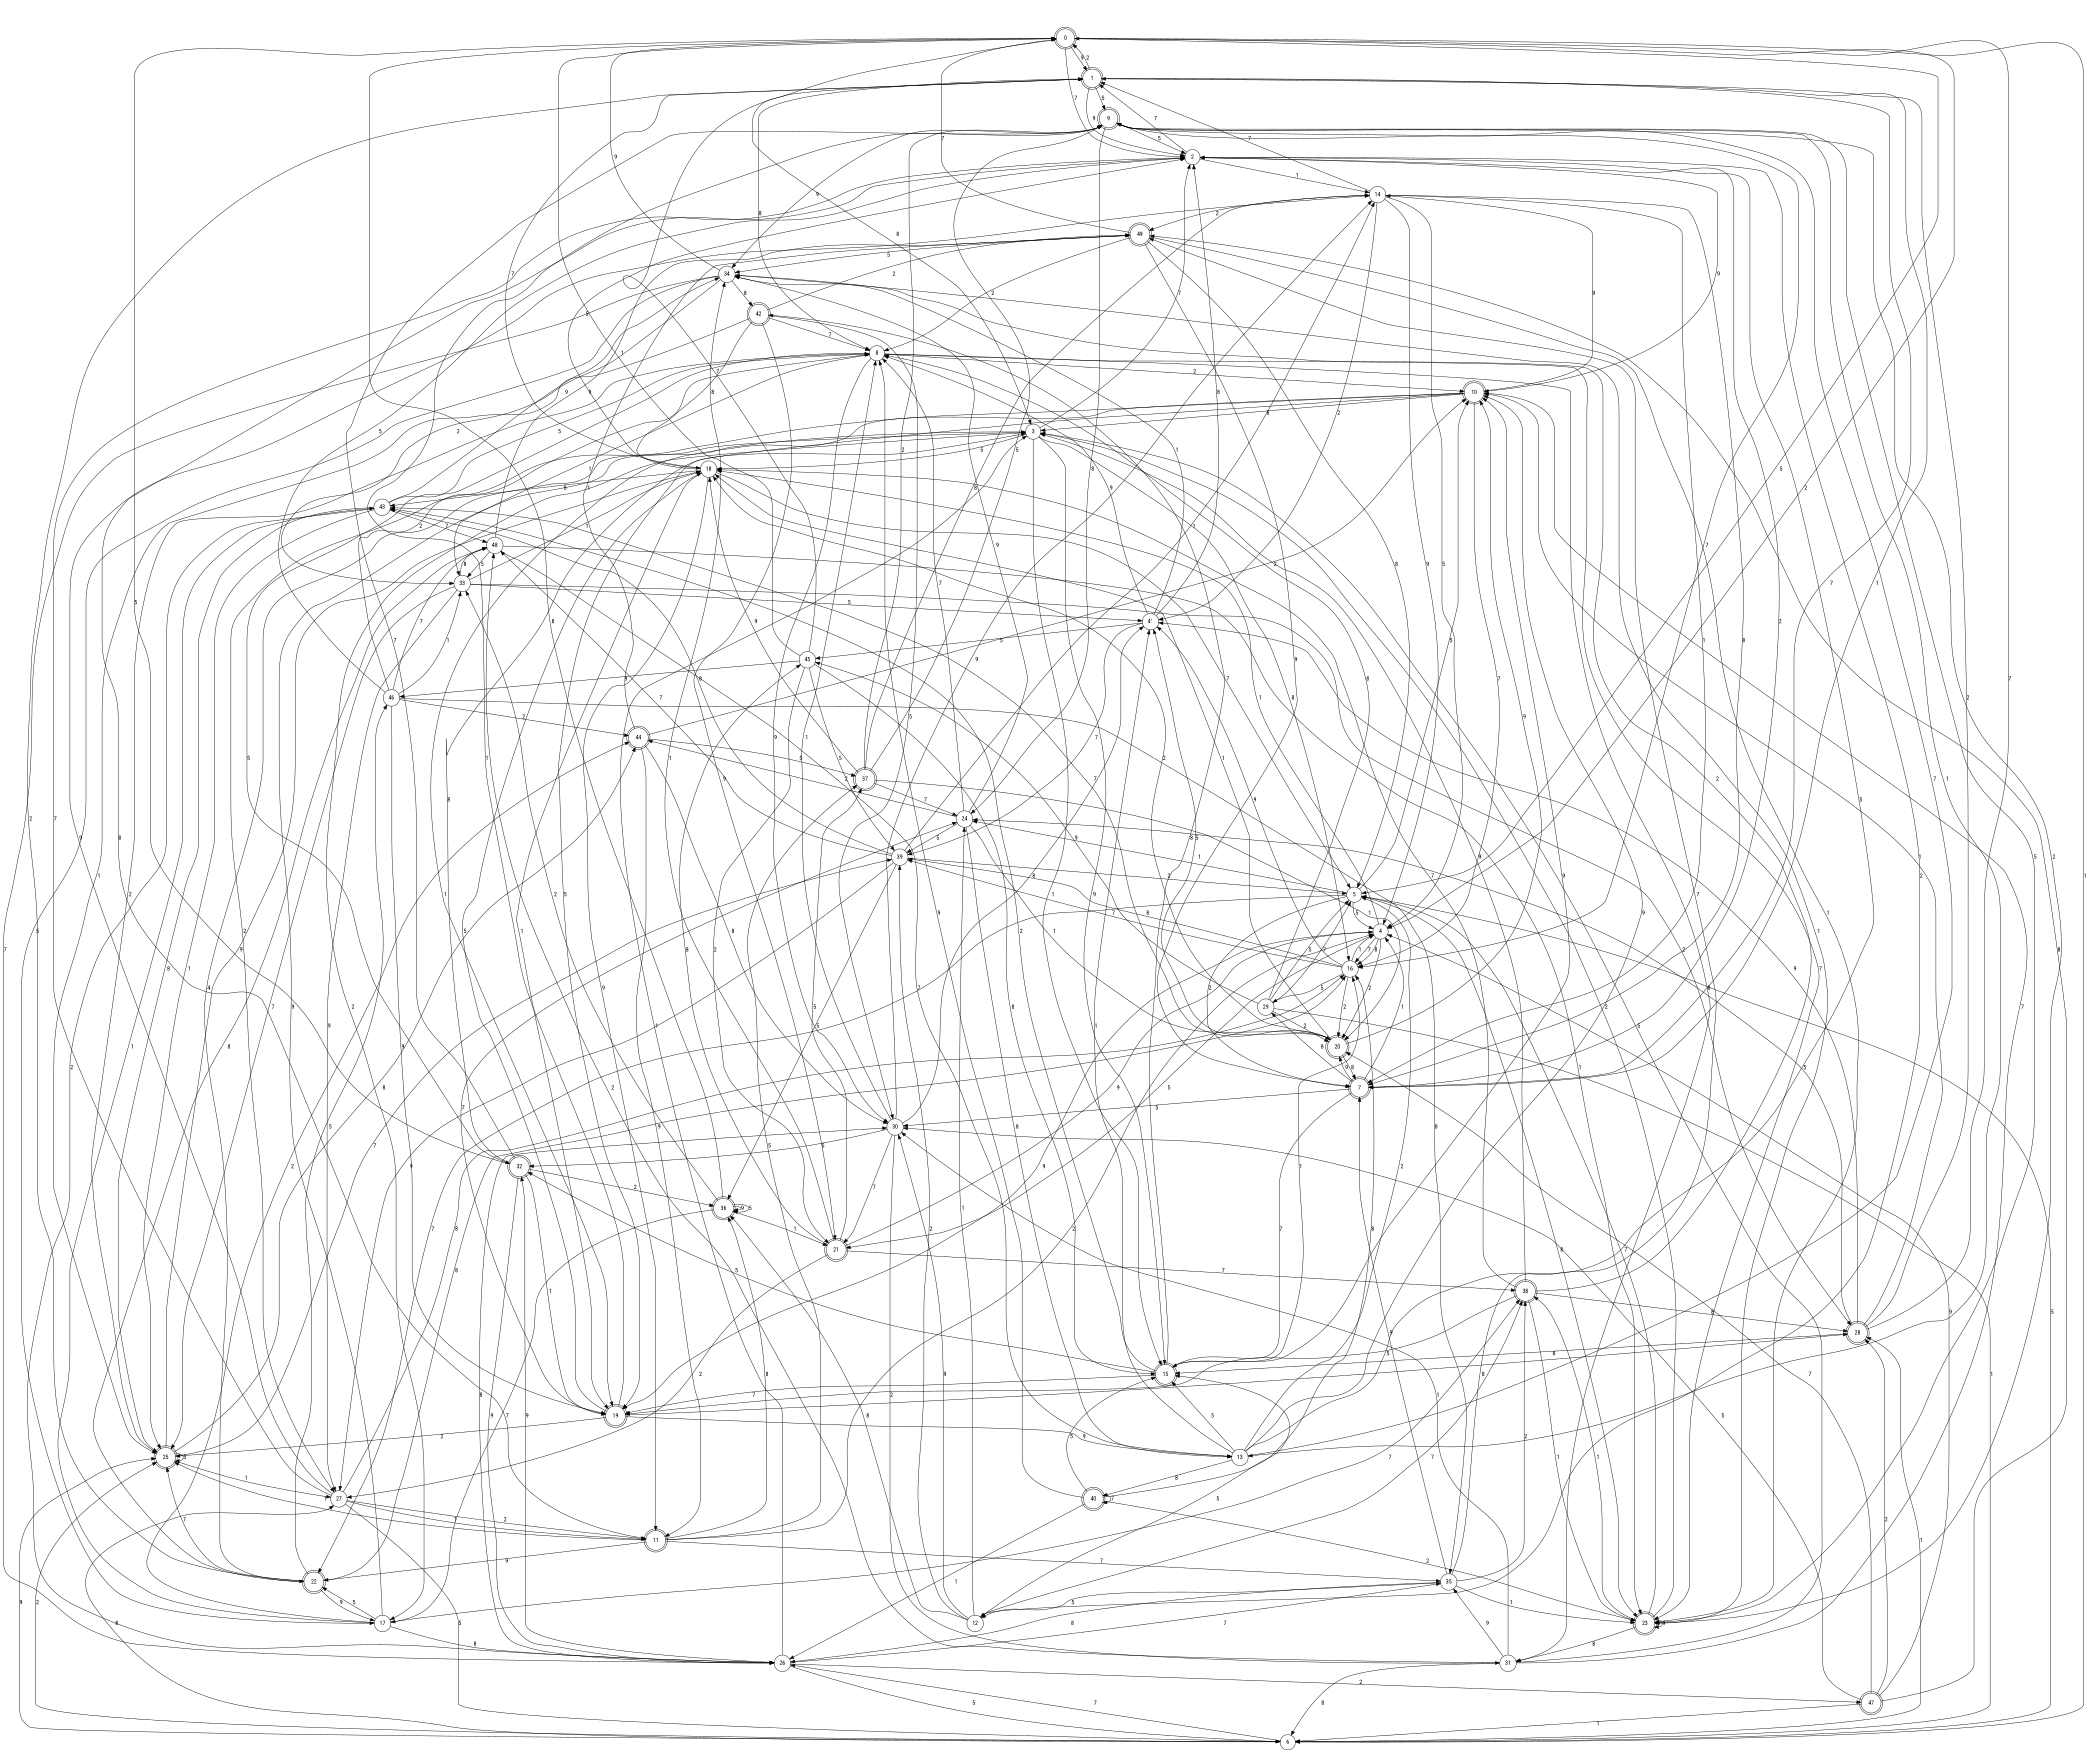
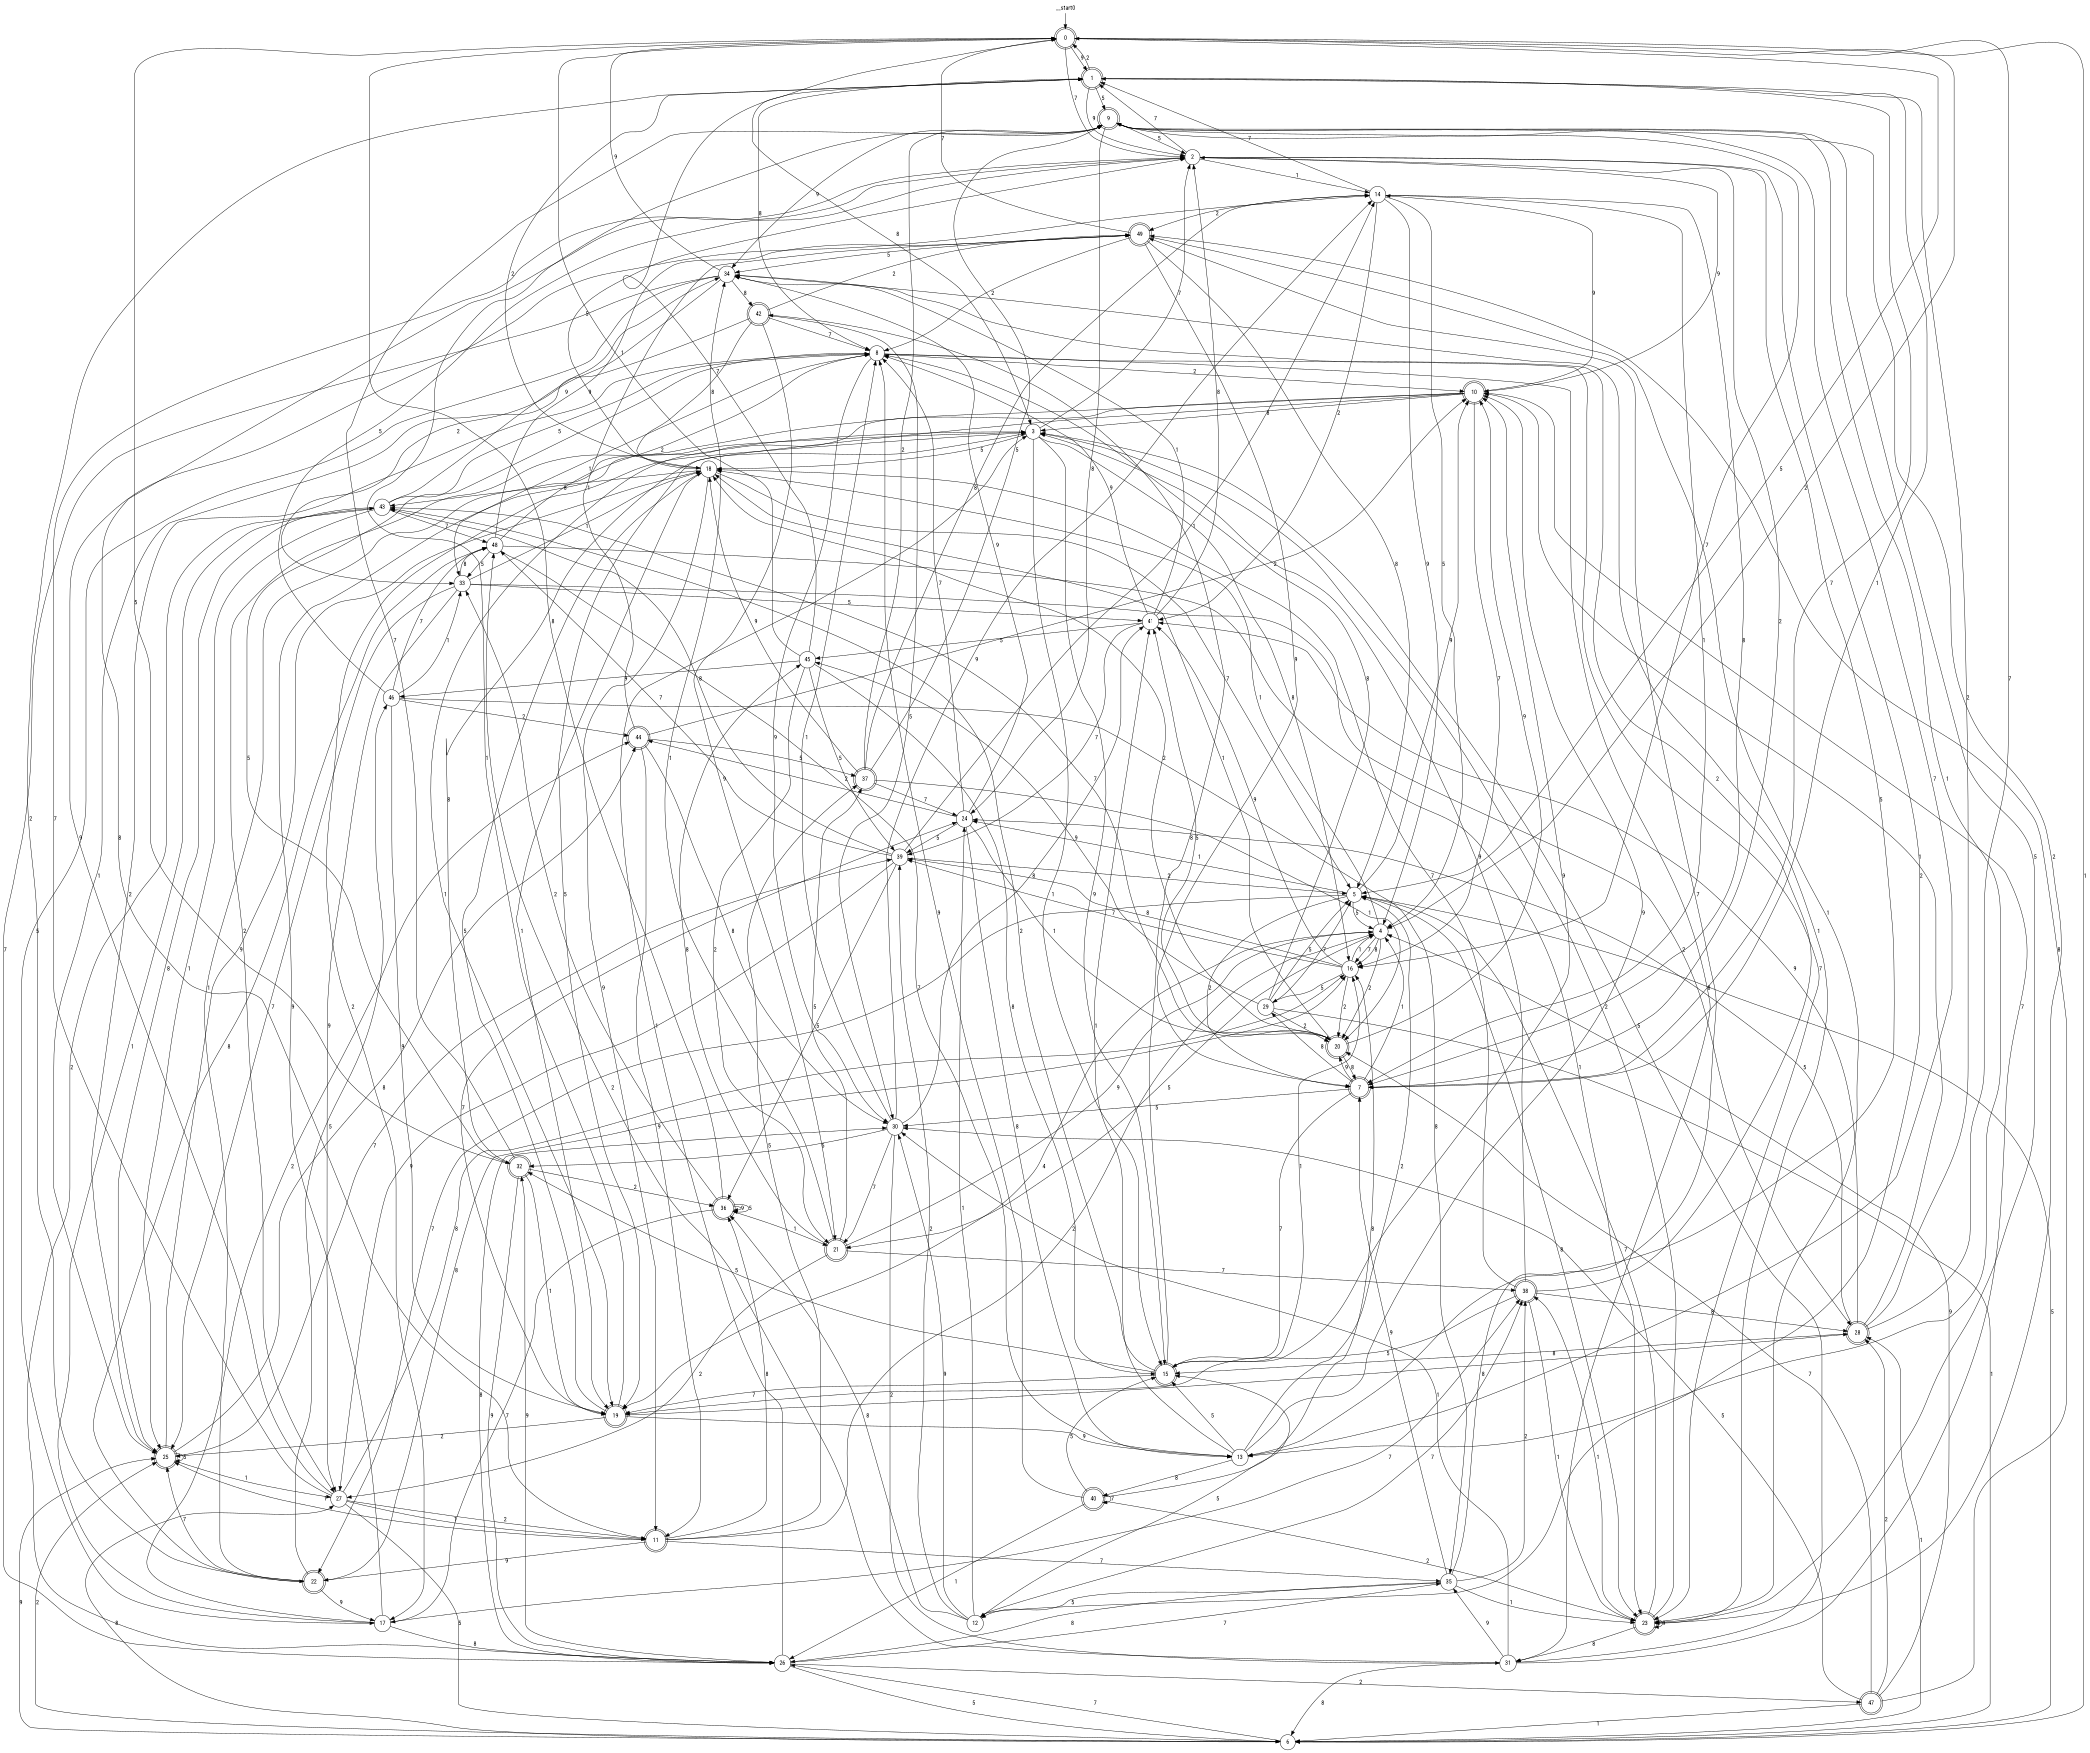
none -> (1065, 8)
(513, 274) -> (513, 274)
(524, 477) -> (679, 440)
(1451, 641) -> (1451, 641)
(1843, 710) -> (1865, 719)
(209, 988) -> (209, 988)
(1044, 1167) -> (1044, 1167)
(351, 1604) -> none
